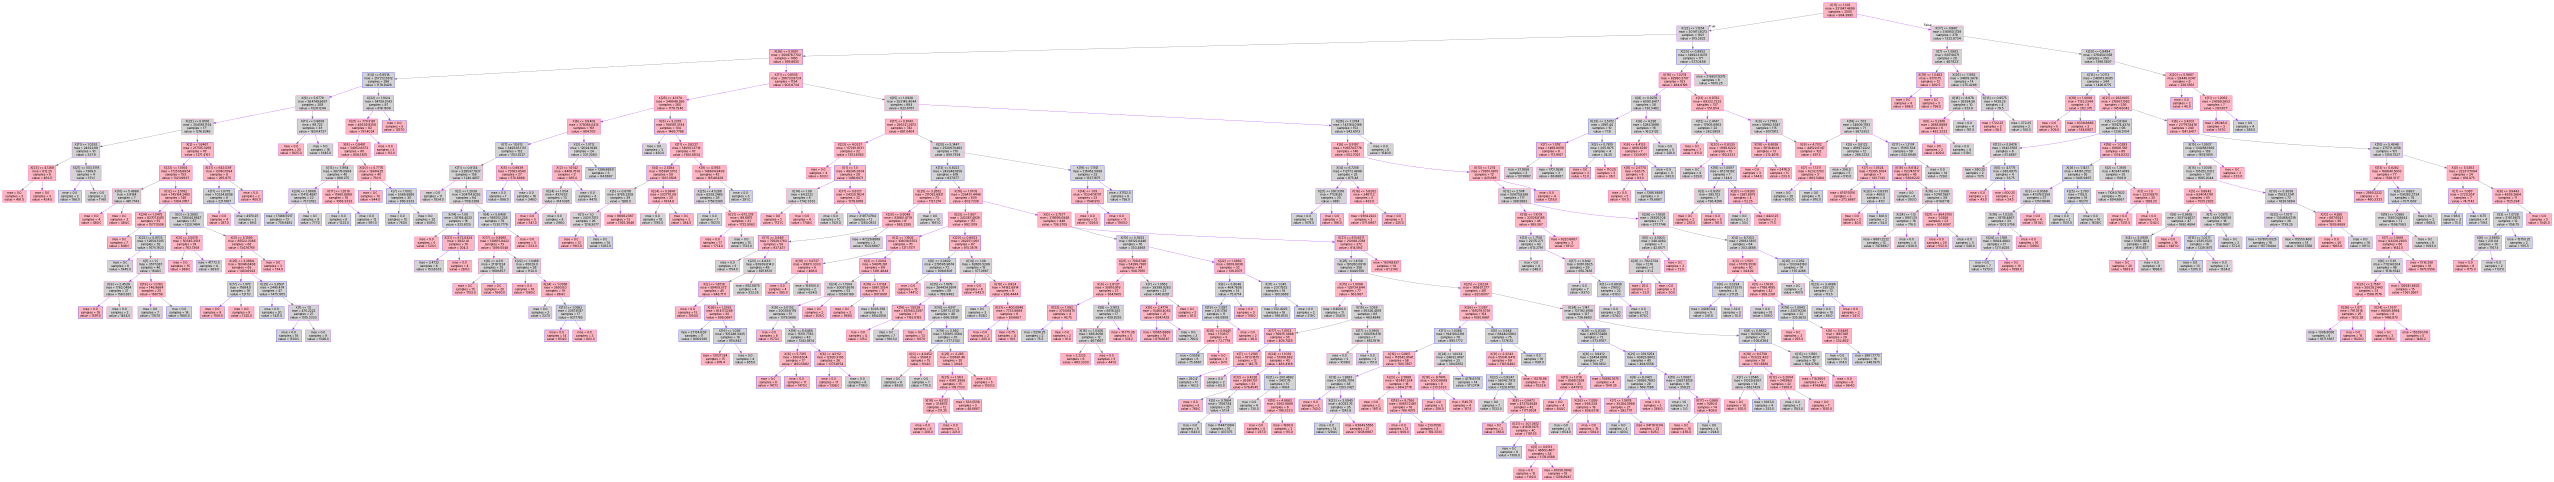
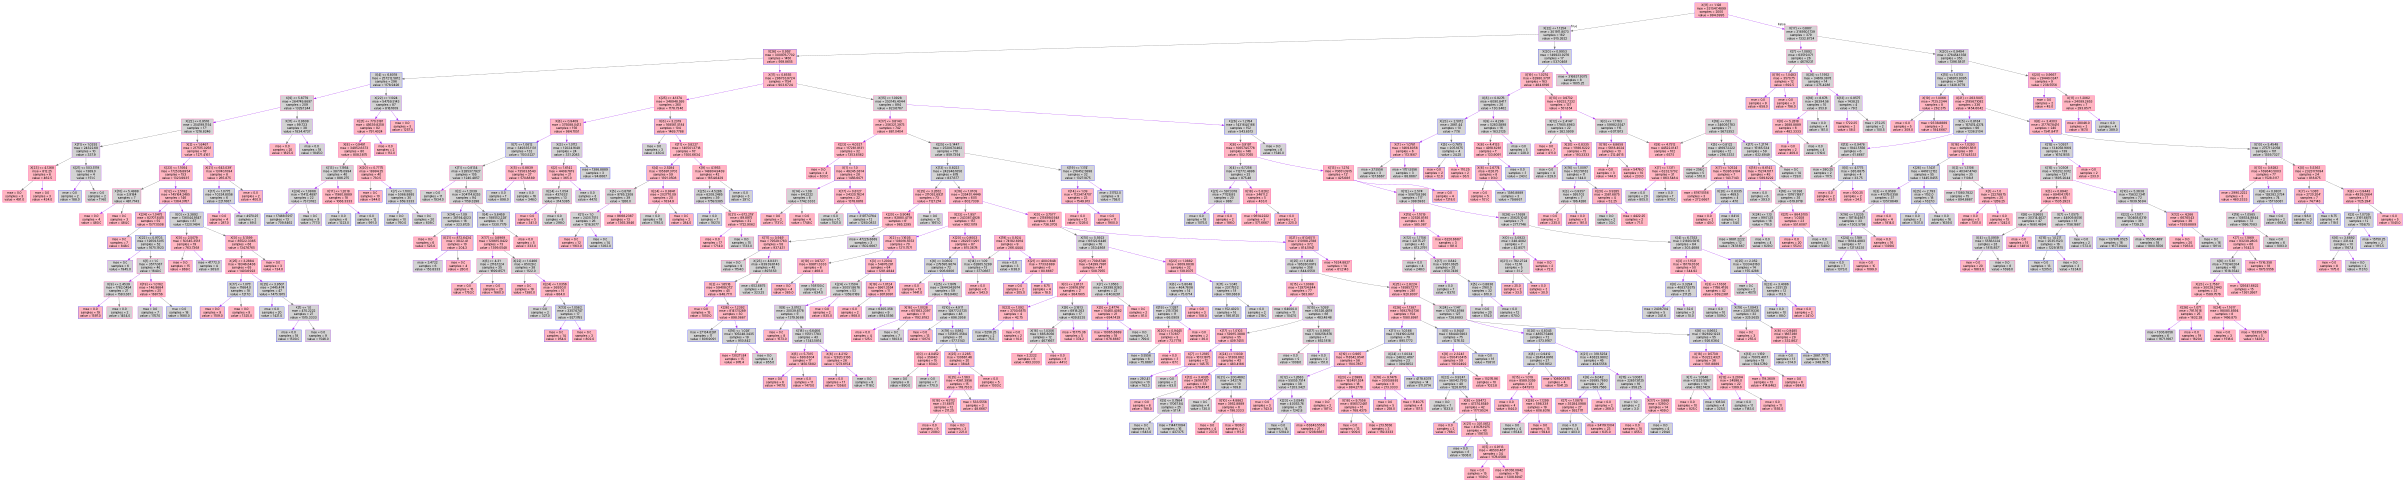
(990, 277) -> (995, 254)
(1573, 417) -> (1525, 417)
